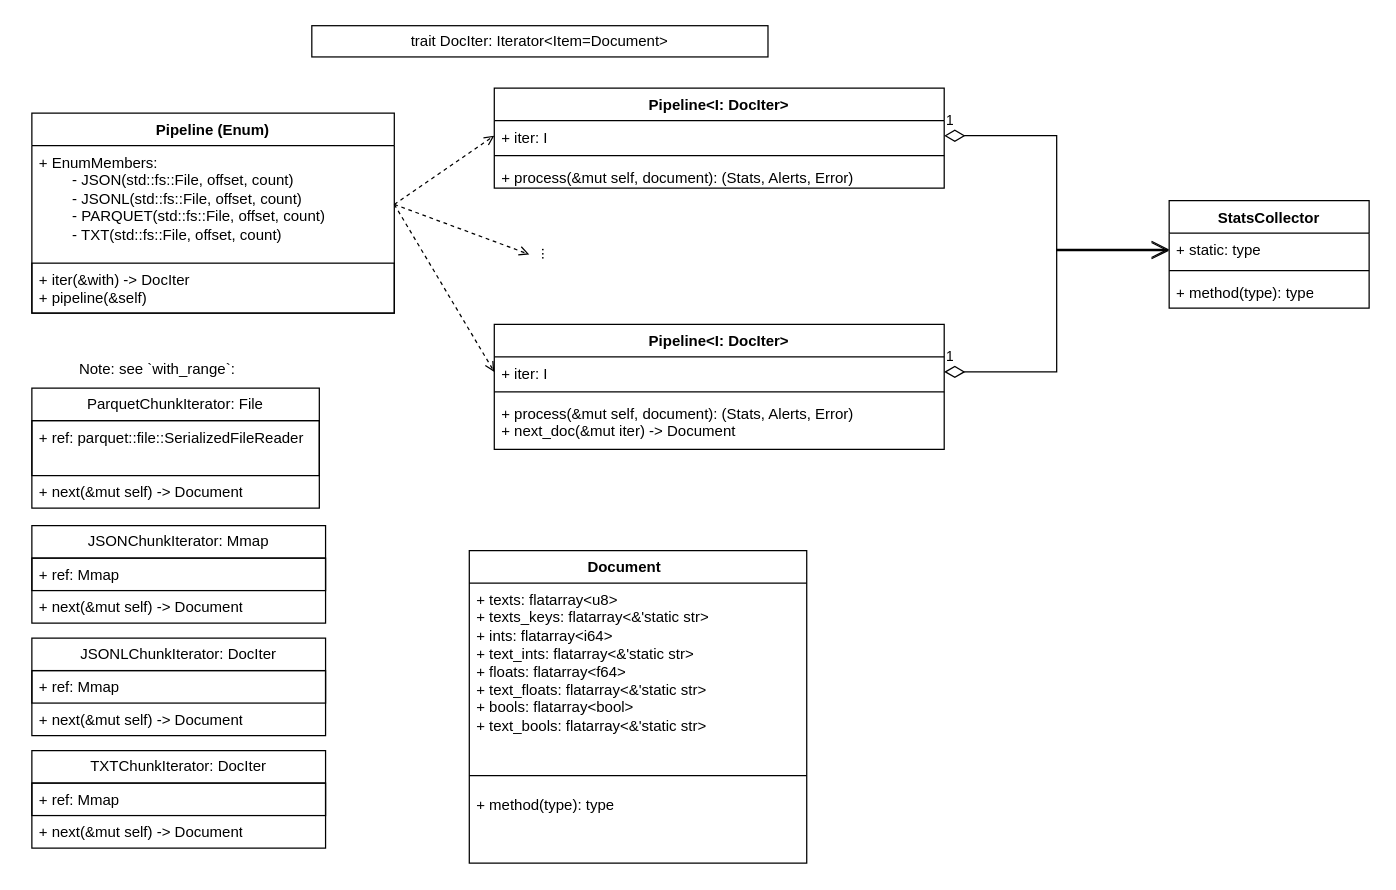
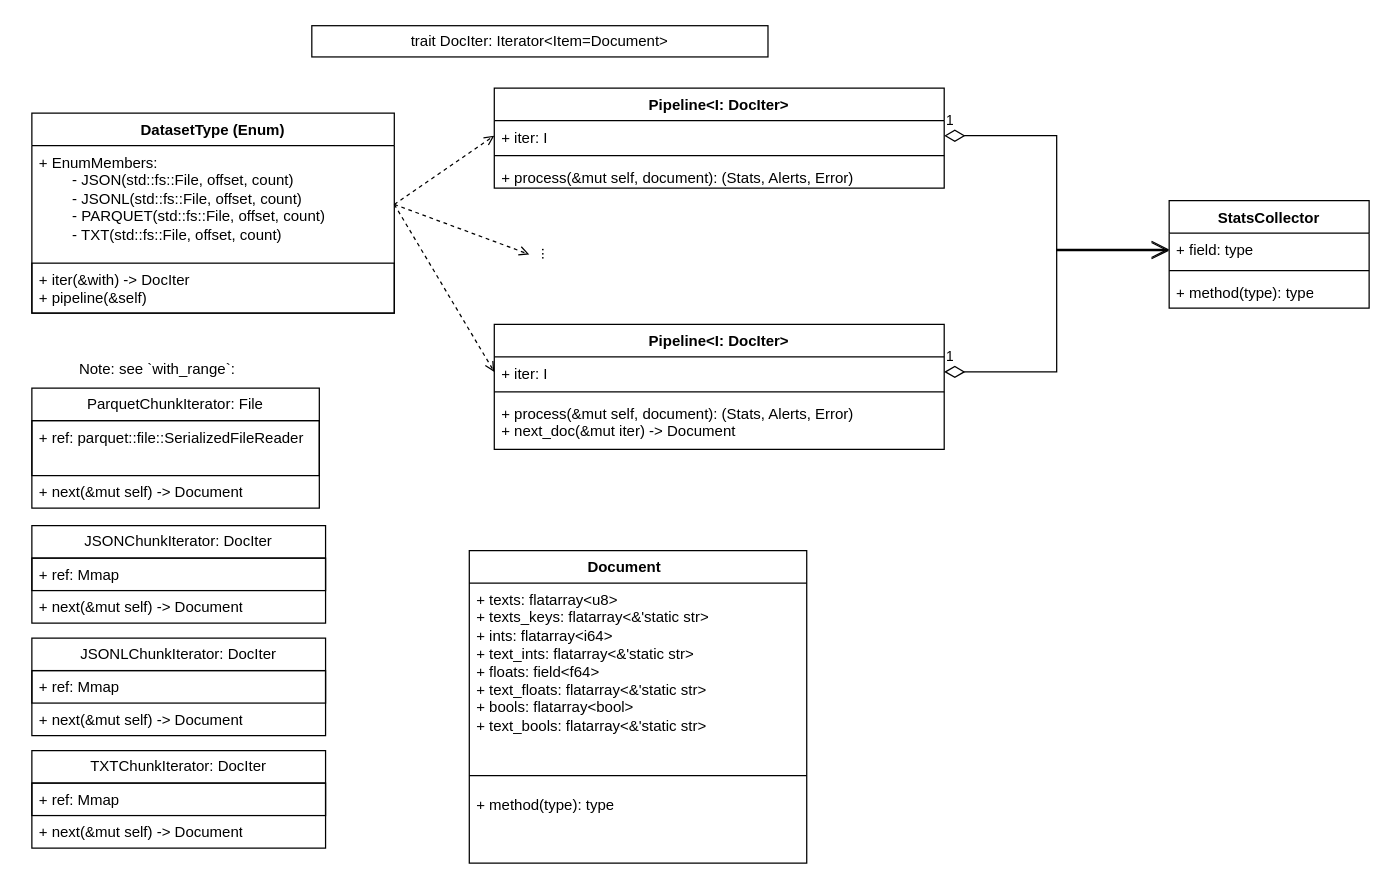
(213, 131) -> (213, 131)
(1228, 251) -> (1222, 251)
(179, 542) -> (179, 542)
(621, 664) -> (621, 664)
